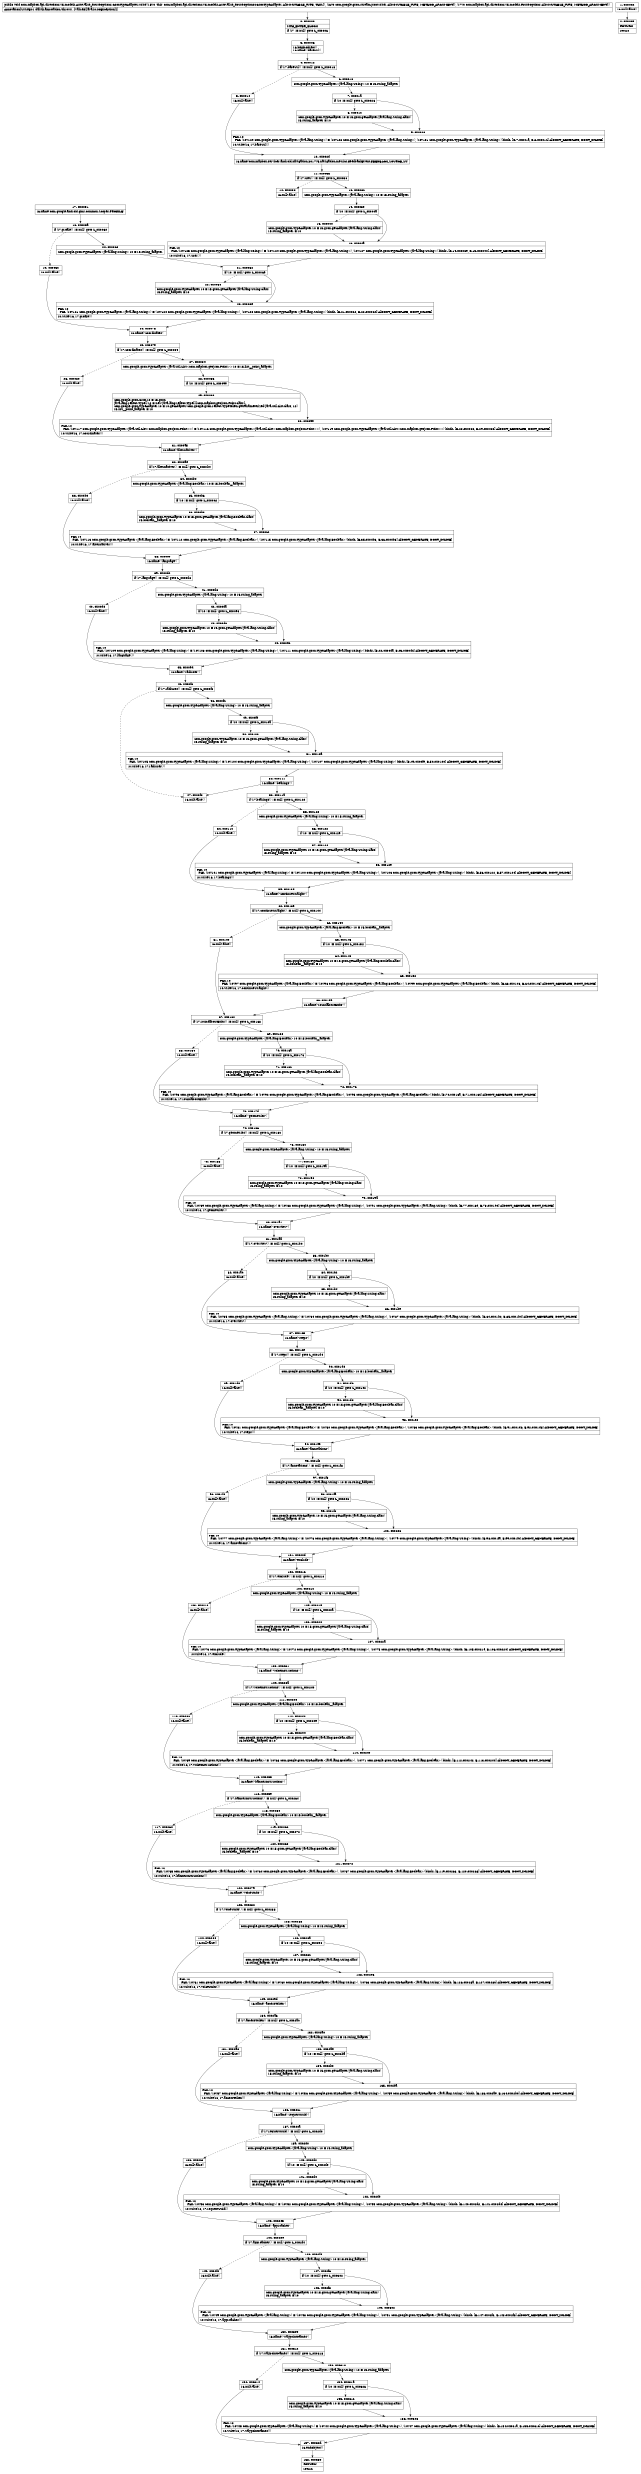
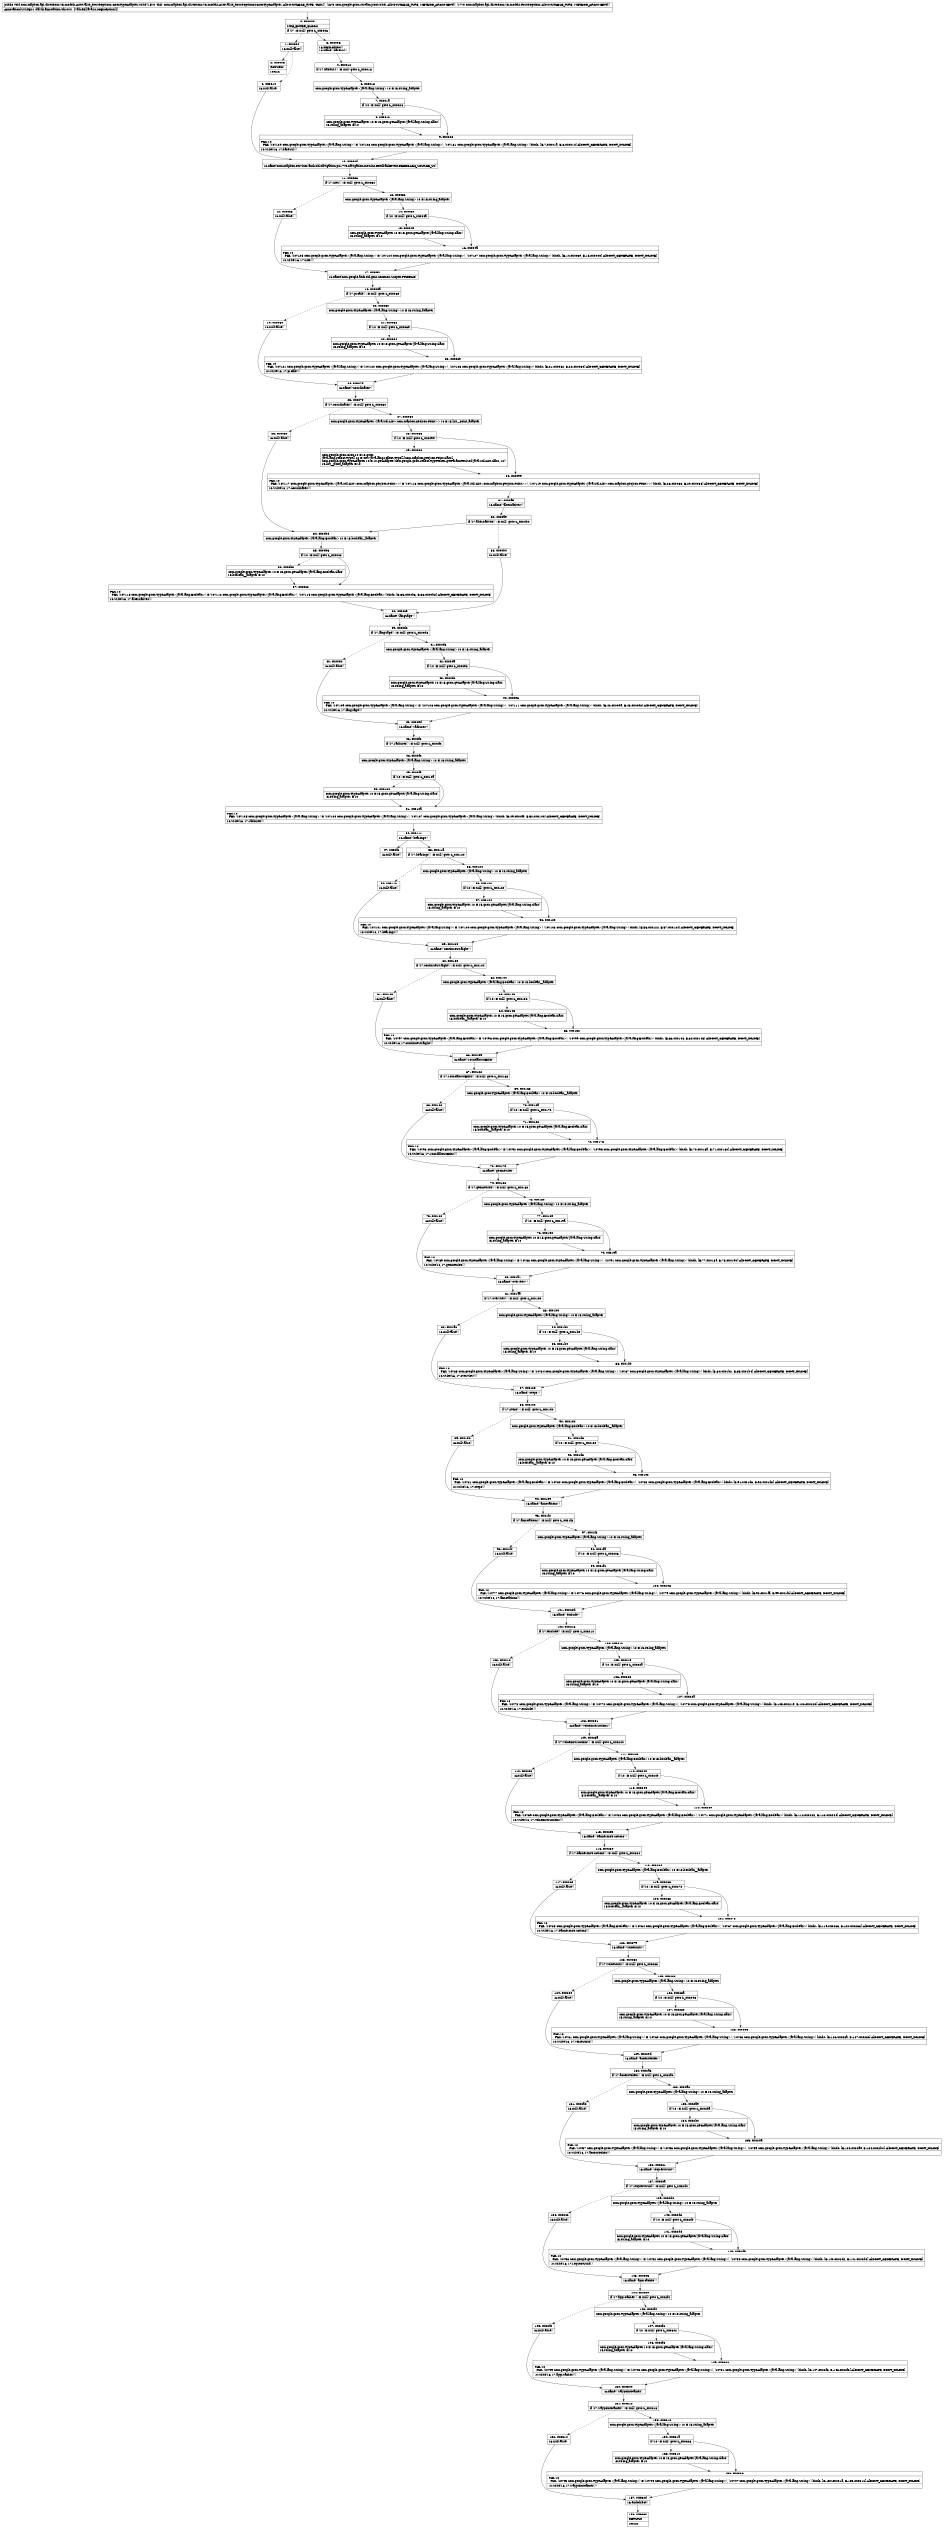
none -> (299, 37)
(276, 81) -> (291, 68)
(290, 262) -> (413, 266)
none -> (280, 263)
(81, 442) -> (262, 493)
(120, 754) -> none
(216, 980) -> (392, 1050)
